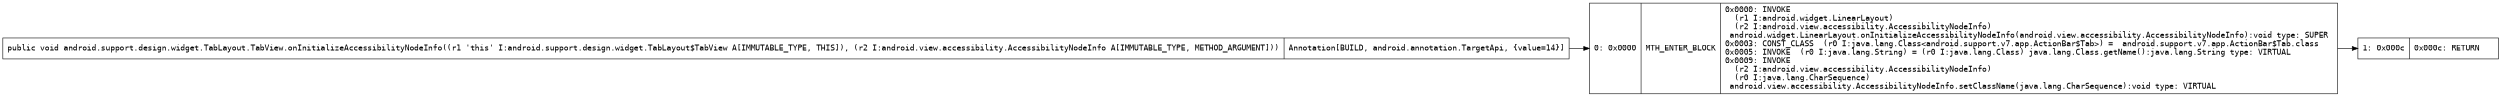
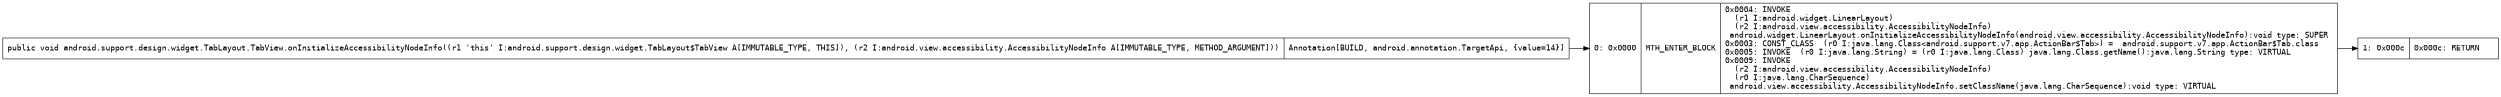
(1763, 10) -> (1763, 10)
